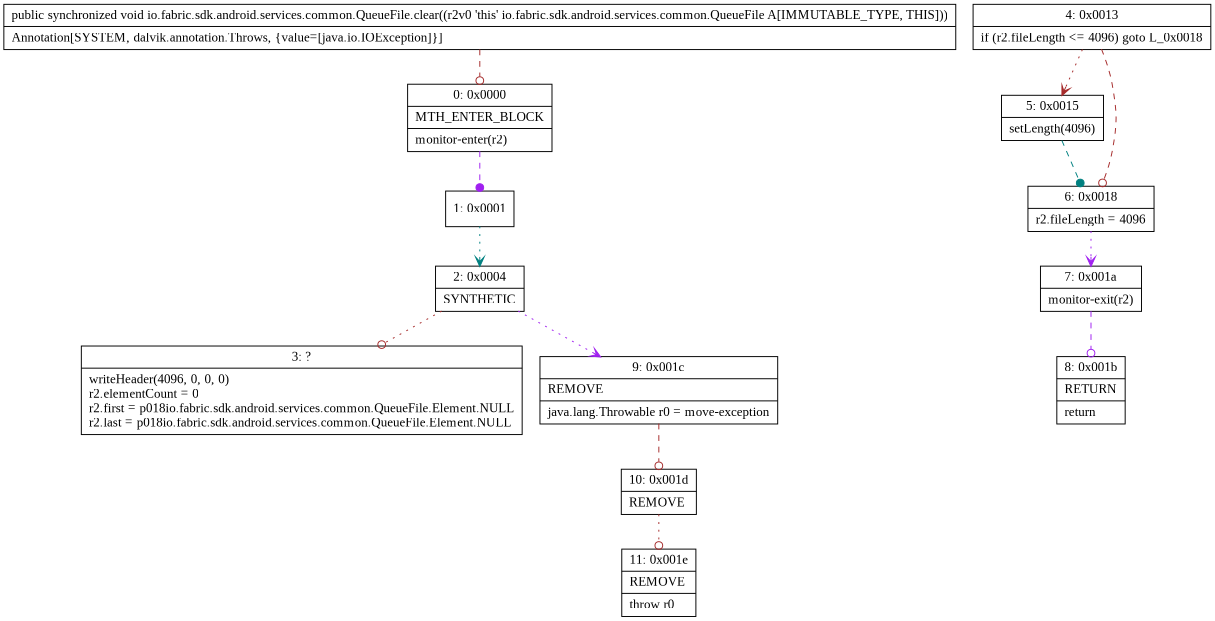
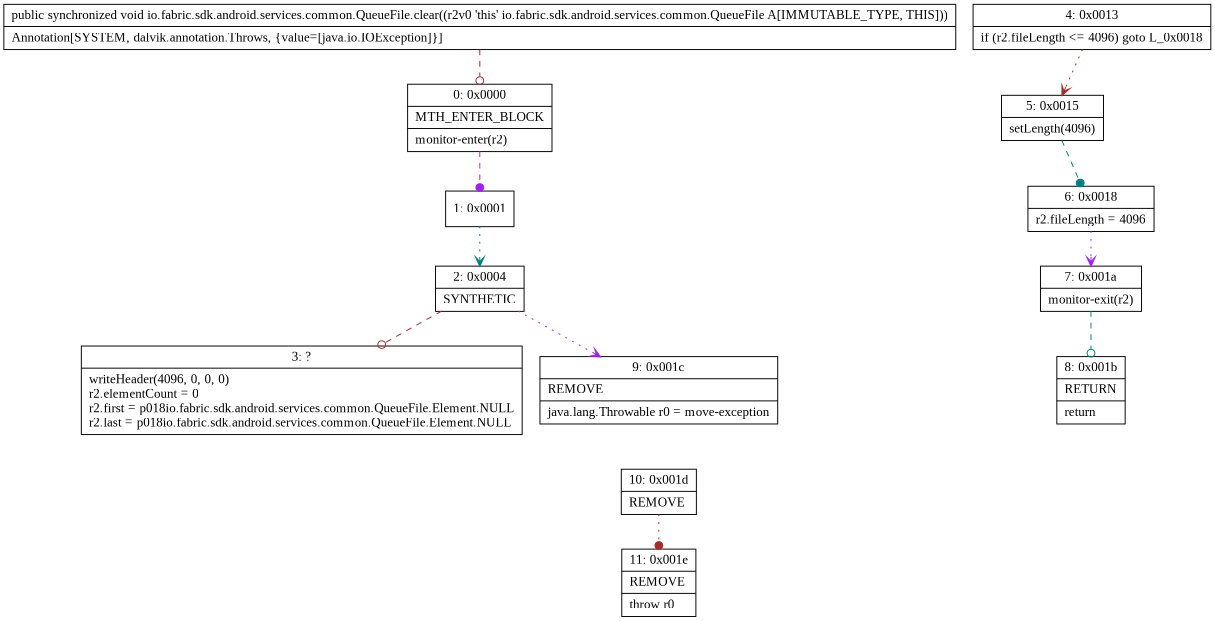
(1116, 114) -> none
(413, 327) -> (413, 327)
(1091, 330) -> (1091, 330)
(659, 443) -> none
(659, 528) -> (659, 528)
